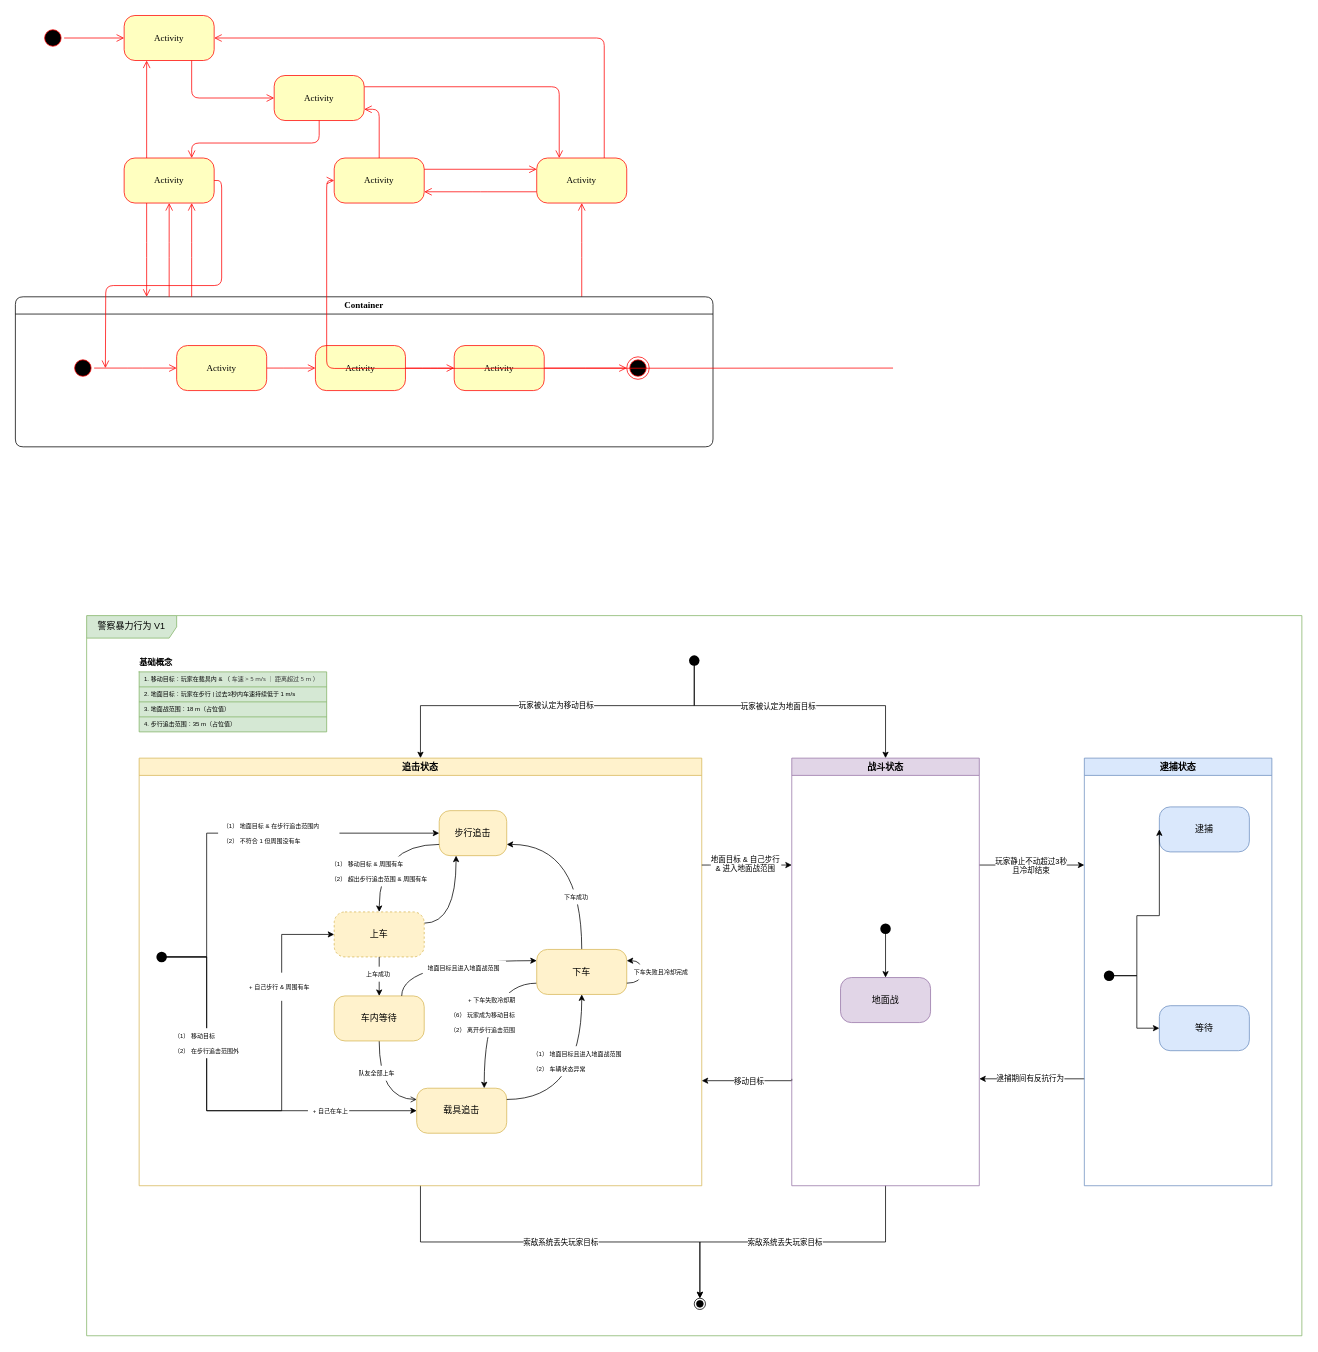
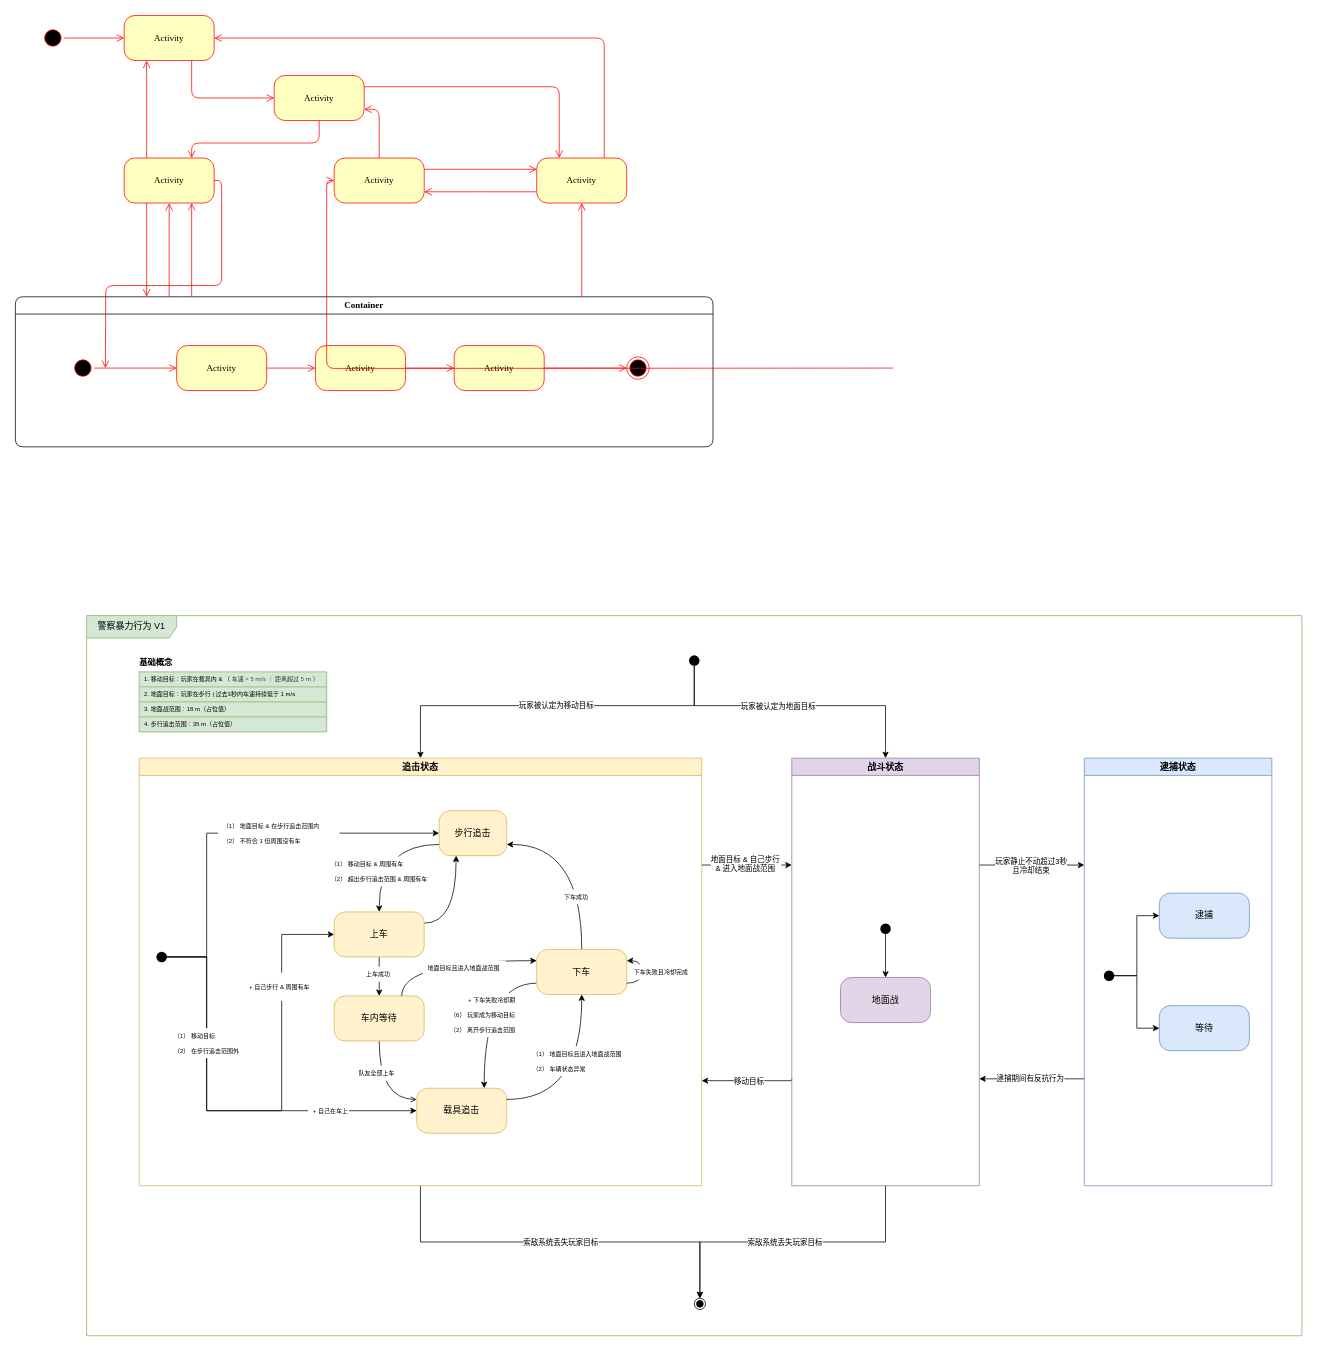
(1204, 829) -> (1204, 915)
(379, 934) -> (379, 934)
